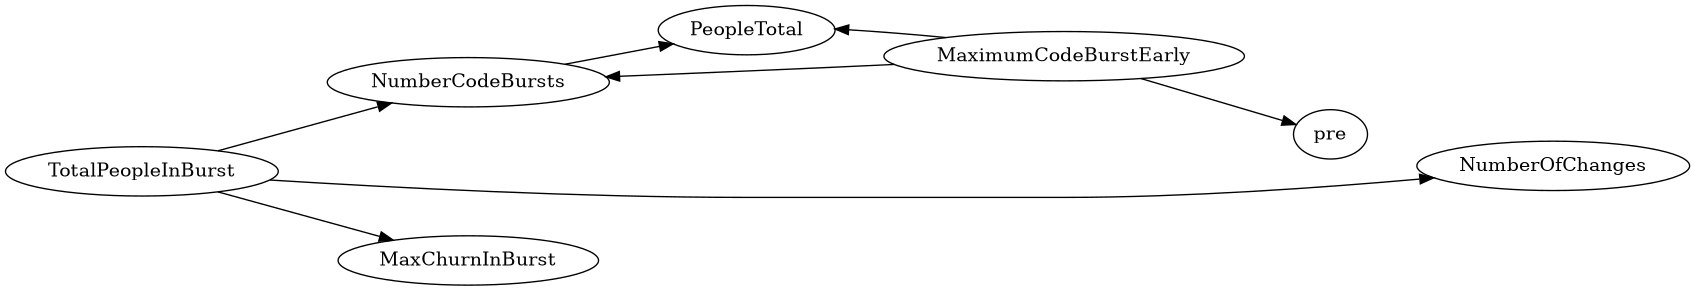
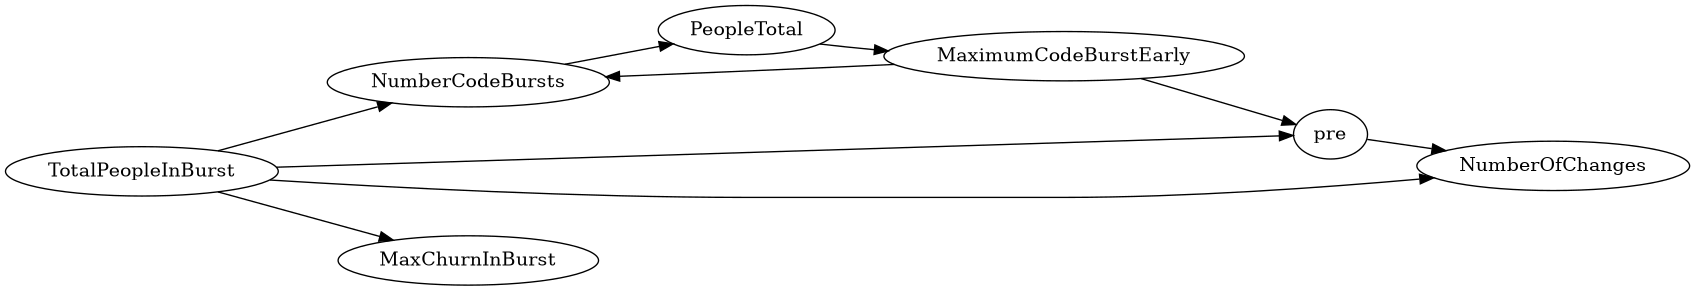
(897, 33) -> (847, 47)
none -> (1400, 144)
none -> (778, 152)
